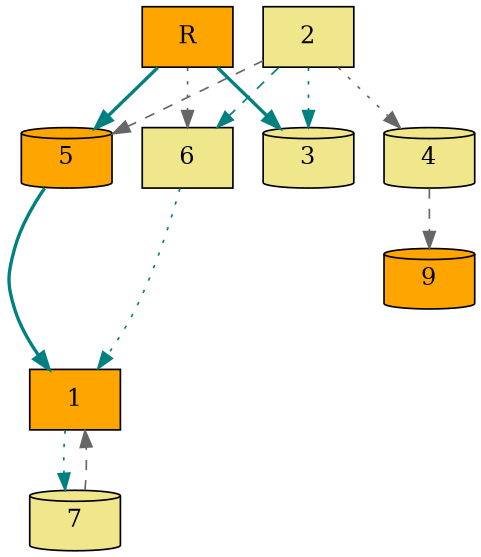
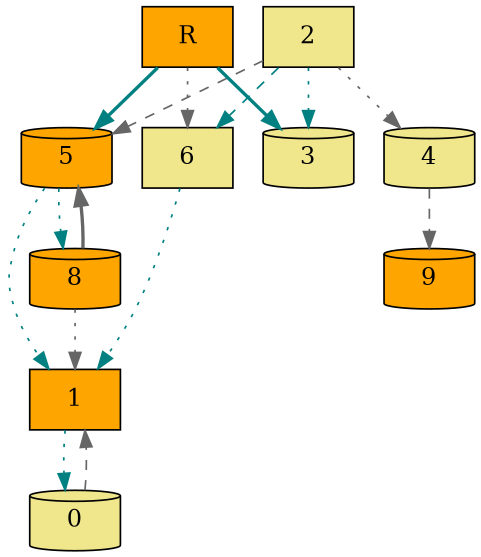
(10, 271) -> (10, 271)
none -> (75, 279)
(75, 521) -> (75, 521)
